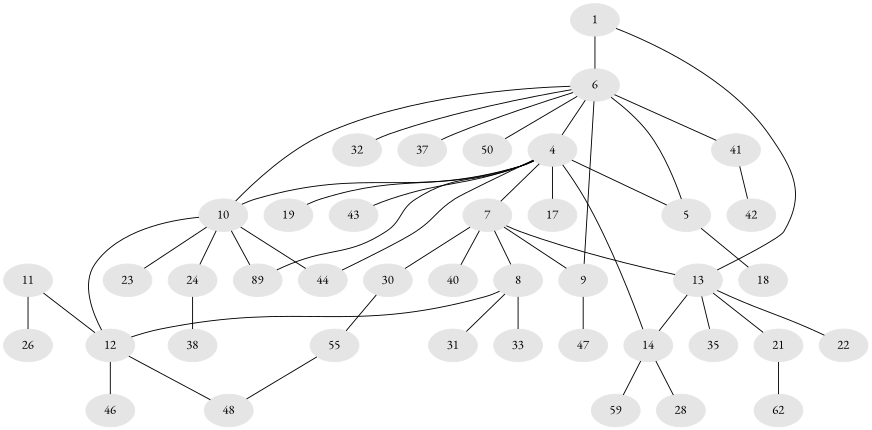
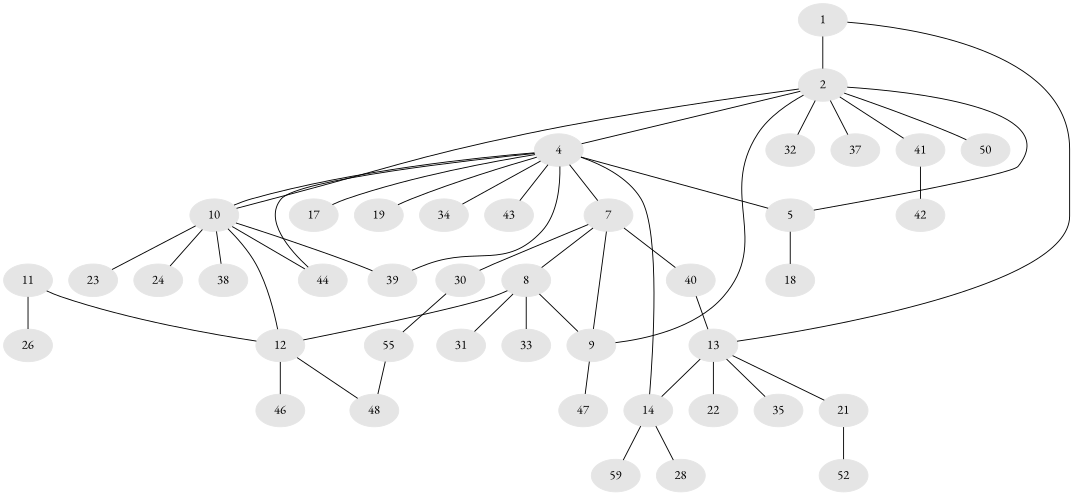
(595, 85) -> (823, 85)
none -> (444, 215)
(594, 255) -> (701, 309)
(258, 280) -> (392, 280)
(193, 313) -> (219, 248)
none -> (559, 313)
(778, 410) -> (844, 476)
